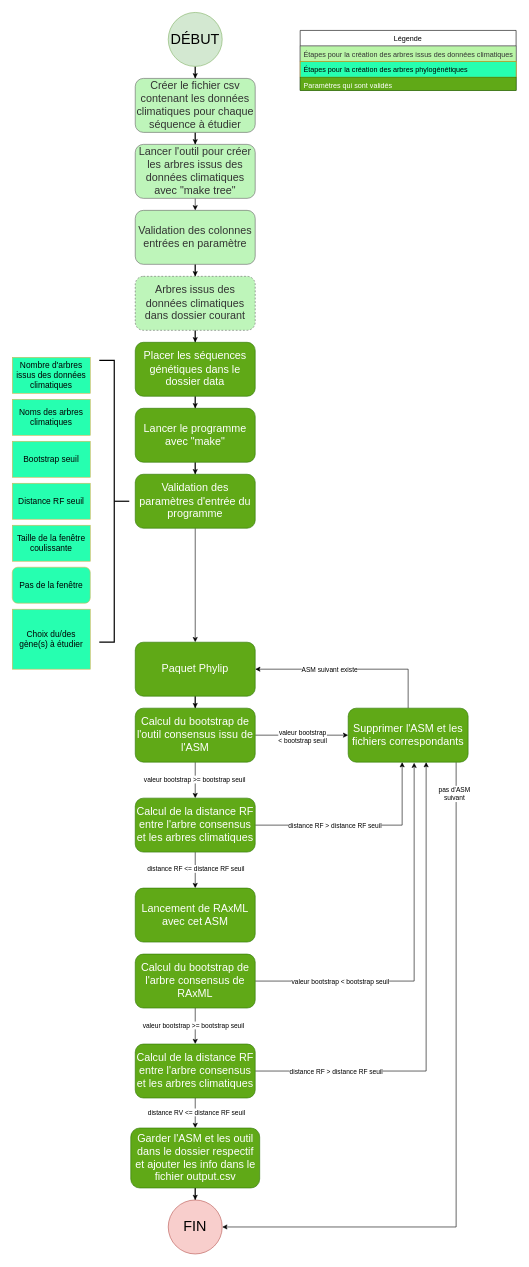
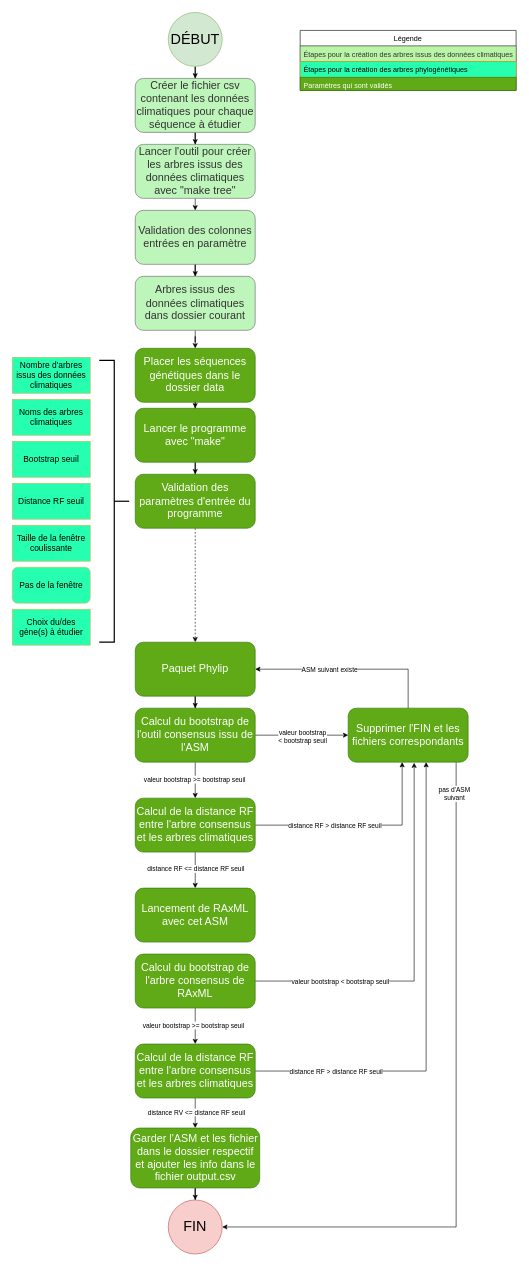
(195, 303) -> (195, 303)
(195, 369) -> (195, 375)
(195, 582) -> (195, 582)
(51, 639) -> (51, 627)
(408, 735) -> (408, 735)
(196, 1158) -> (196, 1158)
